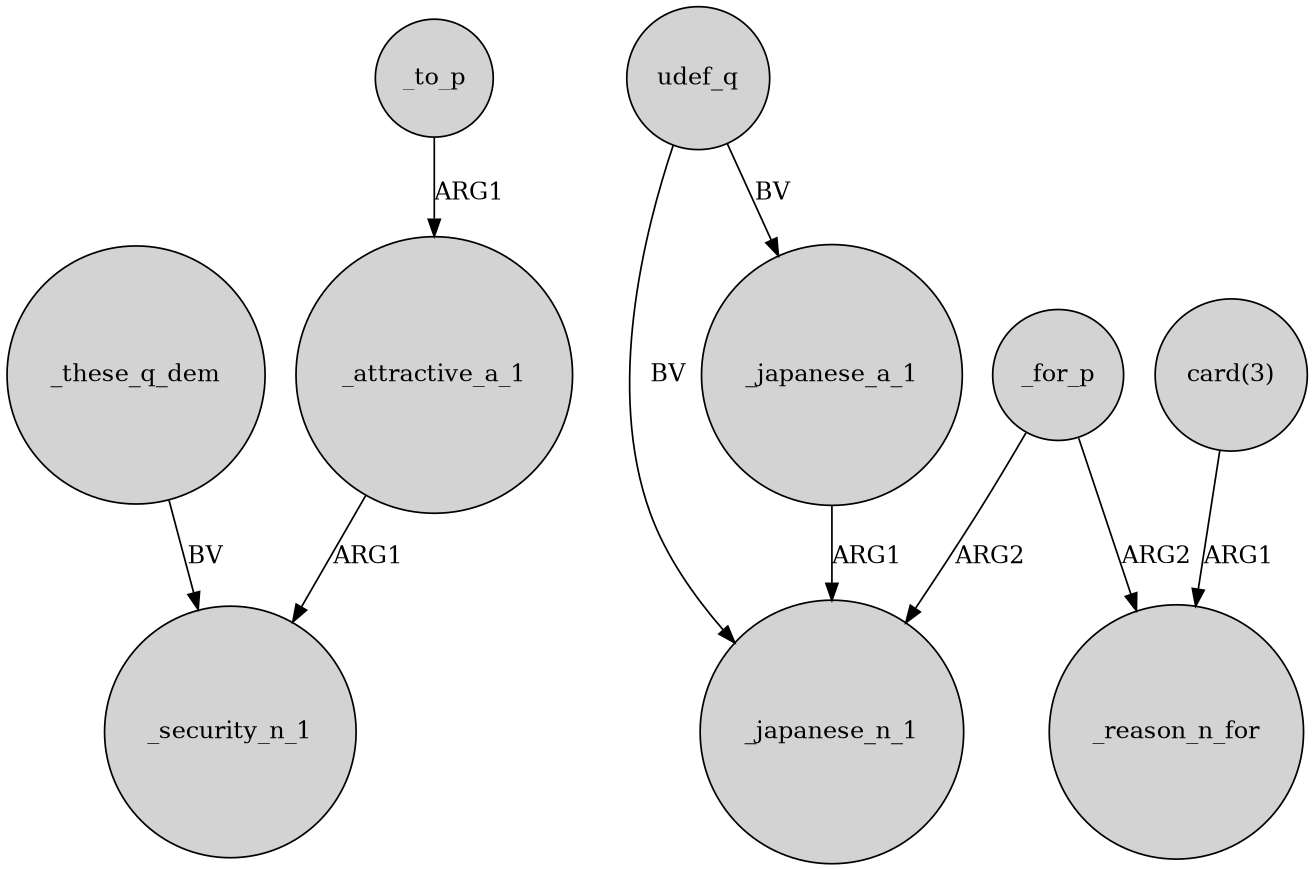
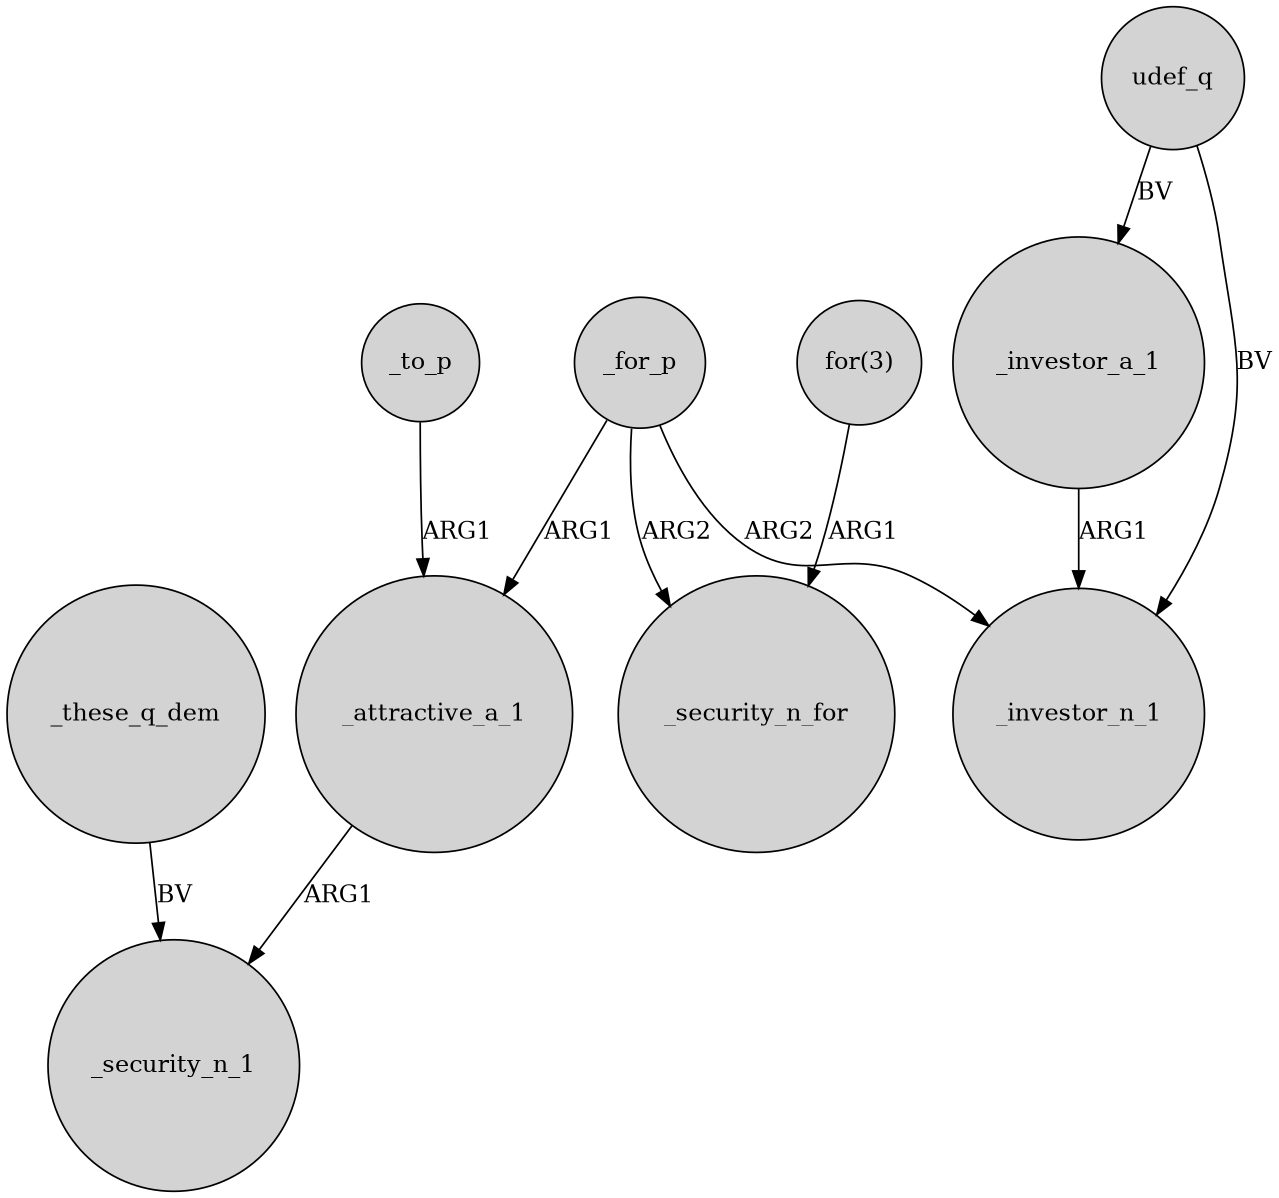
(832, 375) -> (1079, 363)
(1231, 375) -> (859, 363)
none -> (560, 500)
(832, 732) -> (1079, 714)
(1176, 732) -> (756, 714)
